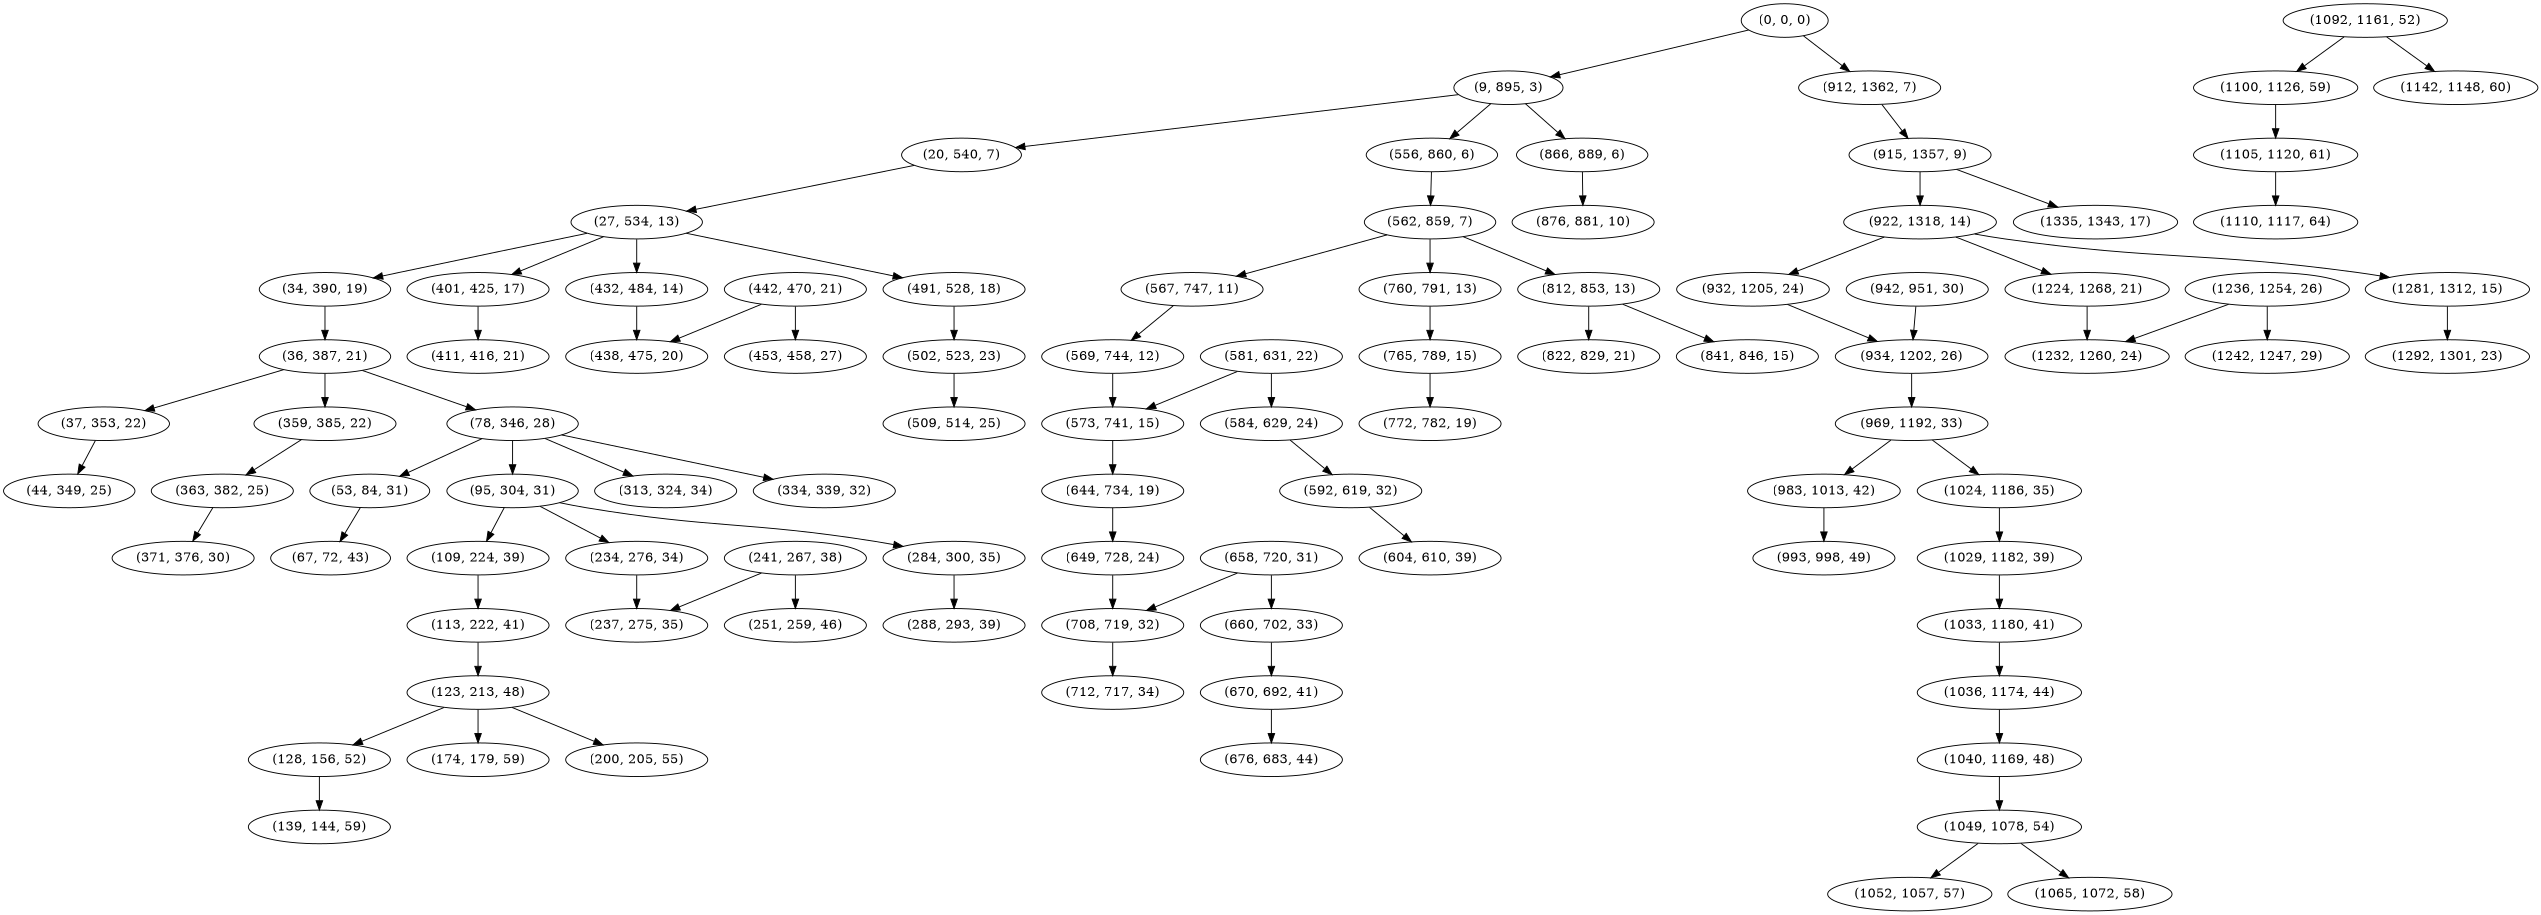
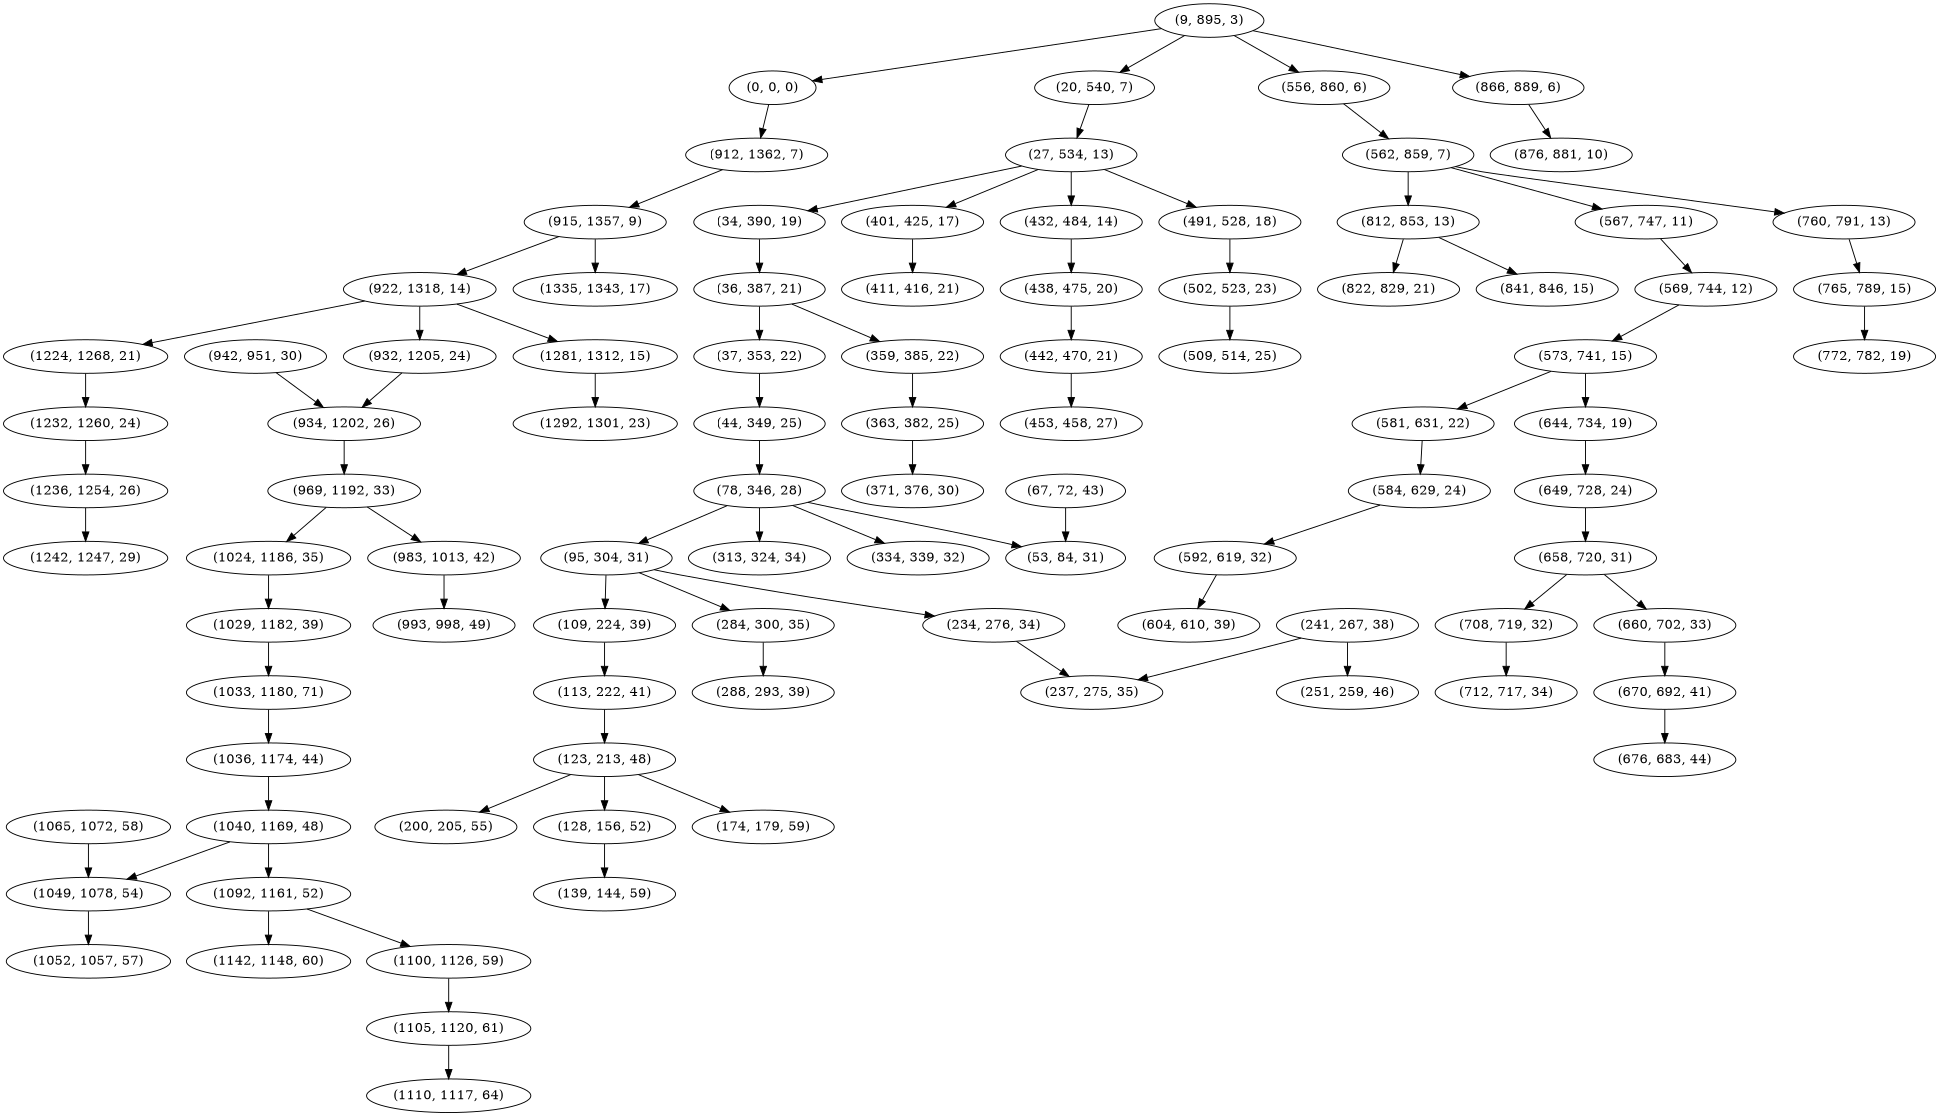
(1654, 52) -> (992, 54)
(720, 321) -> (1071, 318)
(2182, 321) -> (86, 453)
(1196, 388) -> (1509, 388)
(414, 389) -> (759, 453)
(353, 521) -> (1066, 520)
(1113, 587) -> (1585, 520)
(1999, 625) -> (269, 693)
none -> (269, 856)
(2041, 858) -> (88, 856)
